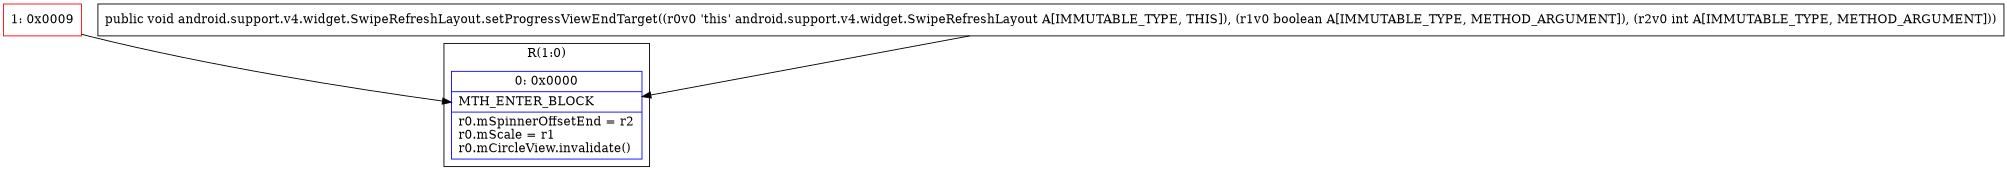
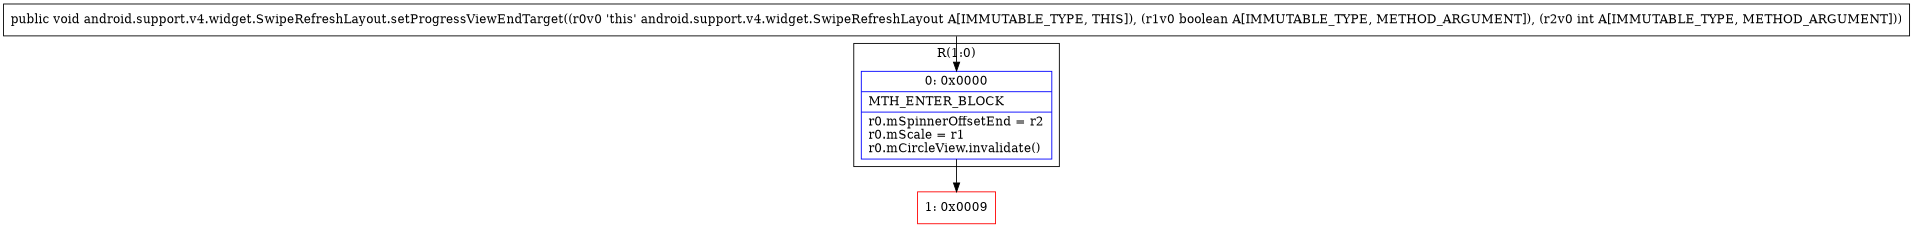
(261, 72) -> (957, 172)
